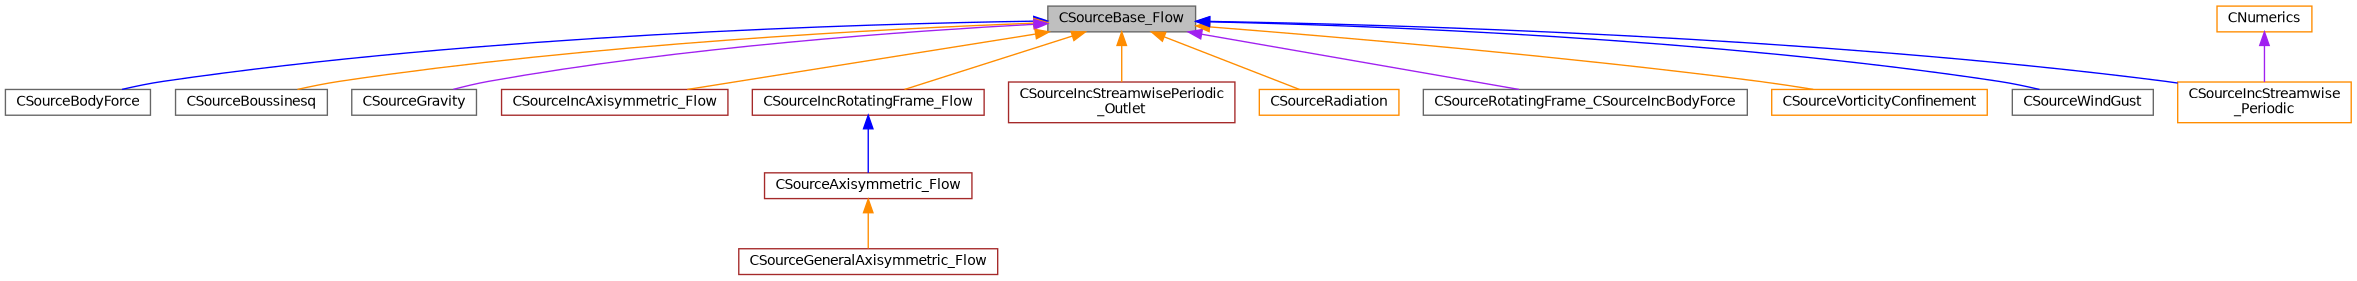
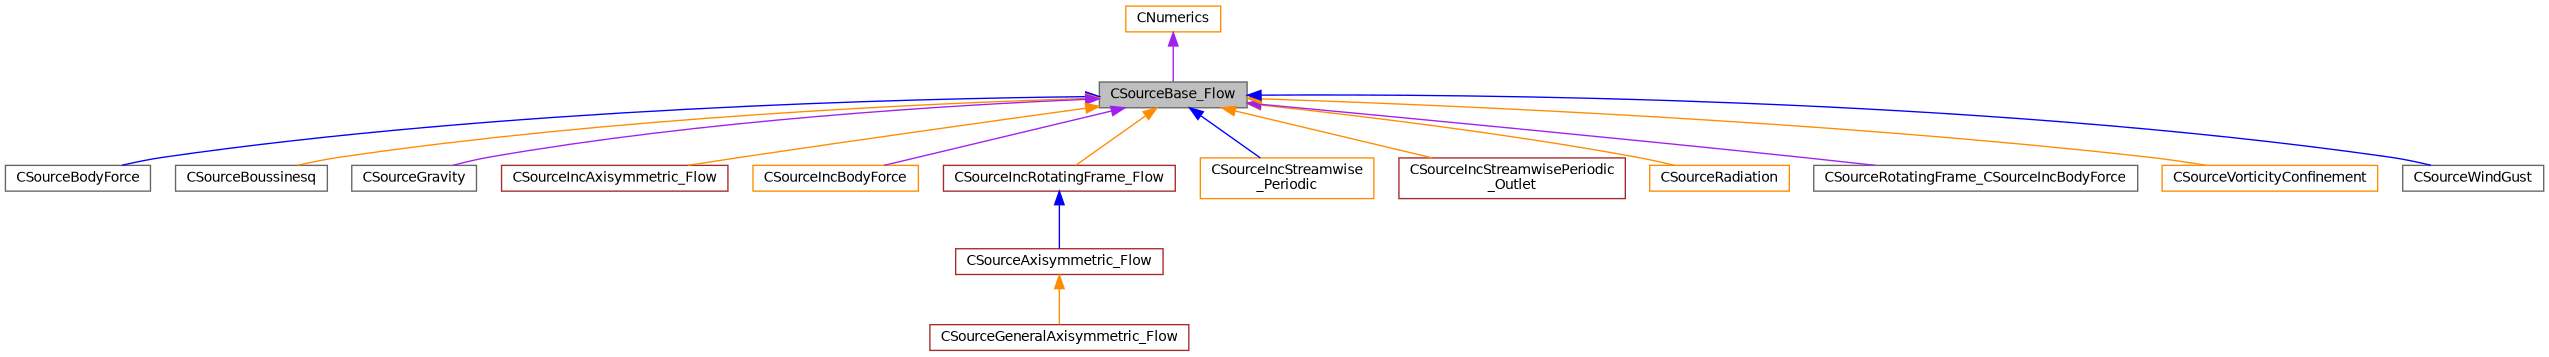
(2264, 64) -> (1173, 64)
none -> (836, 178)
